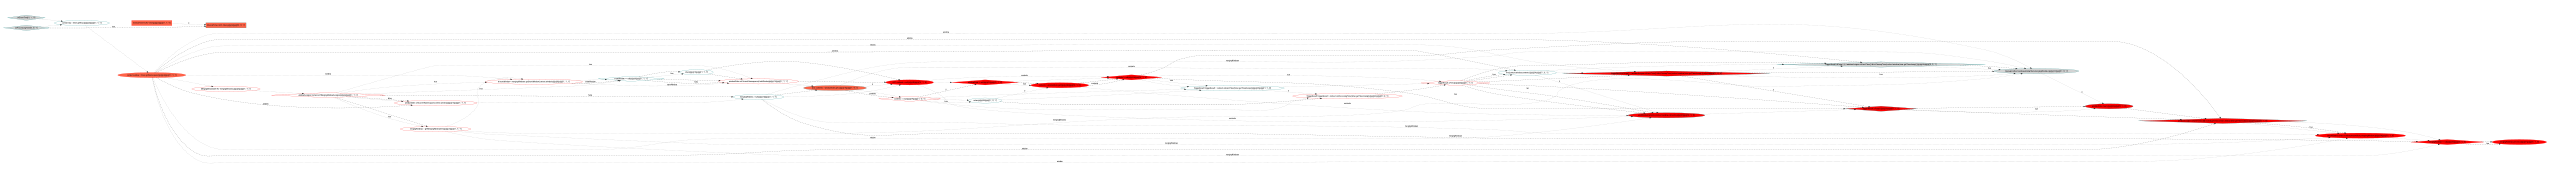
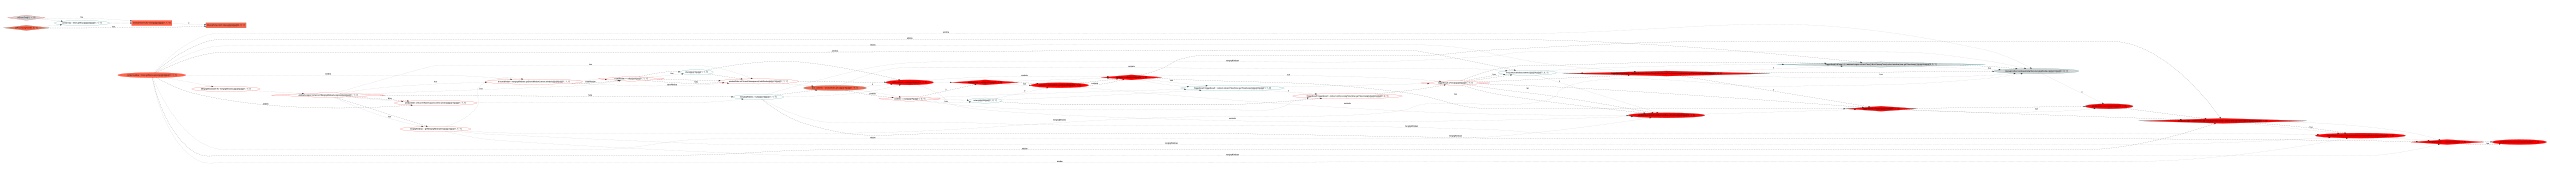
(26, 18) -> (26, 18)
none -> (87, 18)
(26, 28) -> (26, 28)
(116, 49) -> (120, 23)
(631, 79) -> (631, 79)
